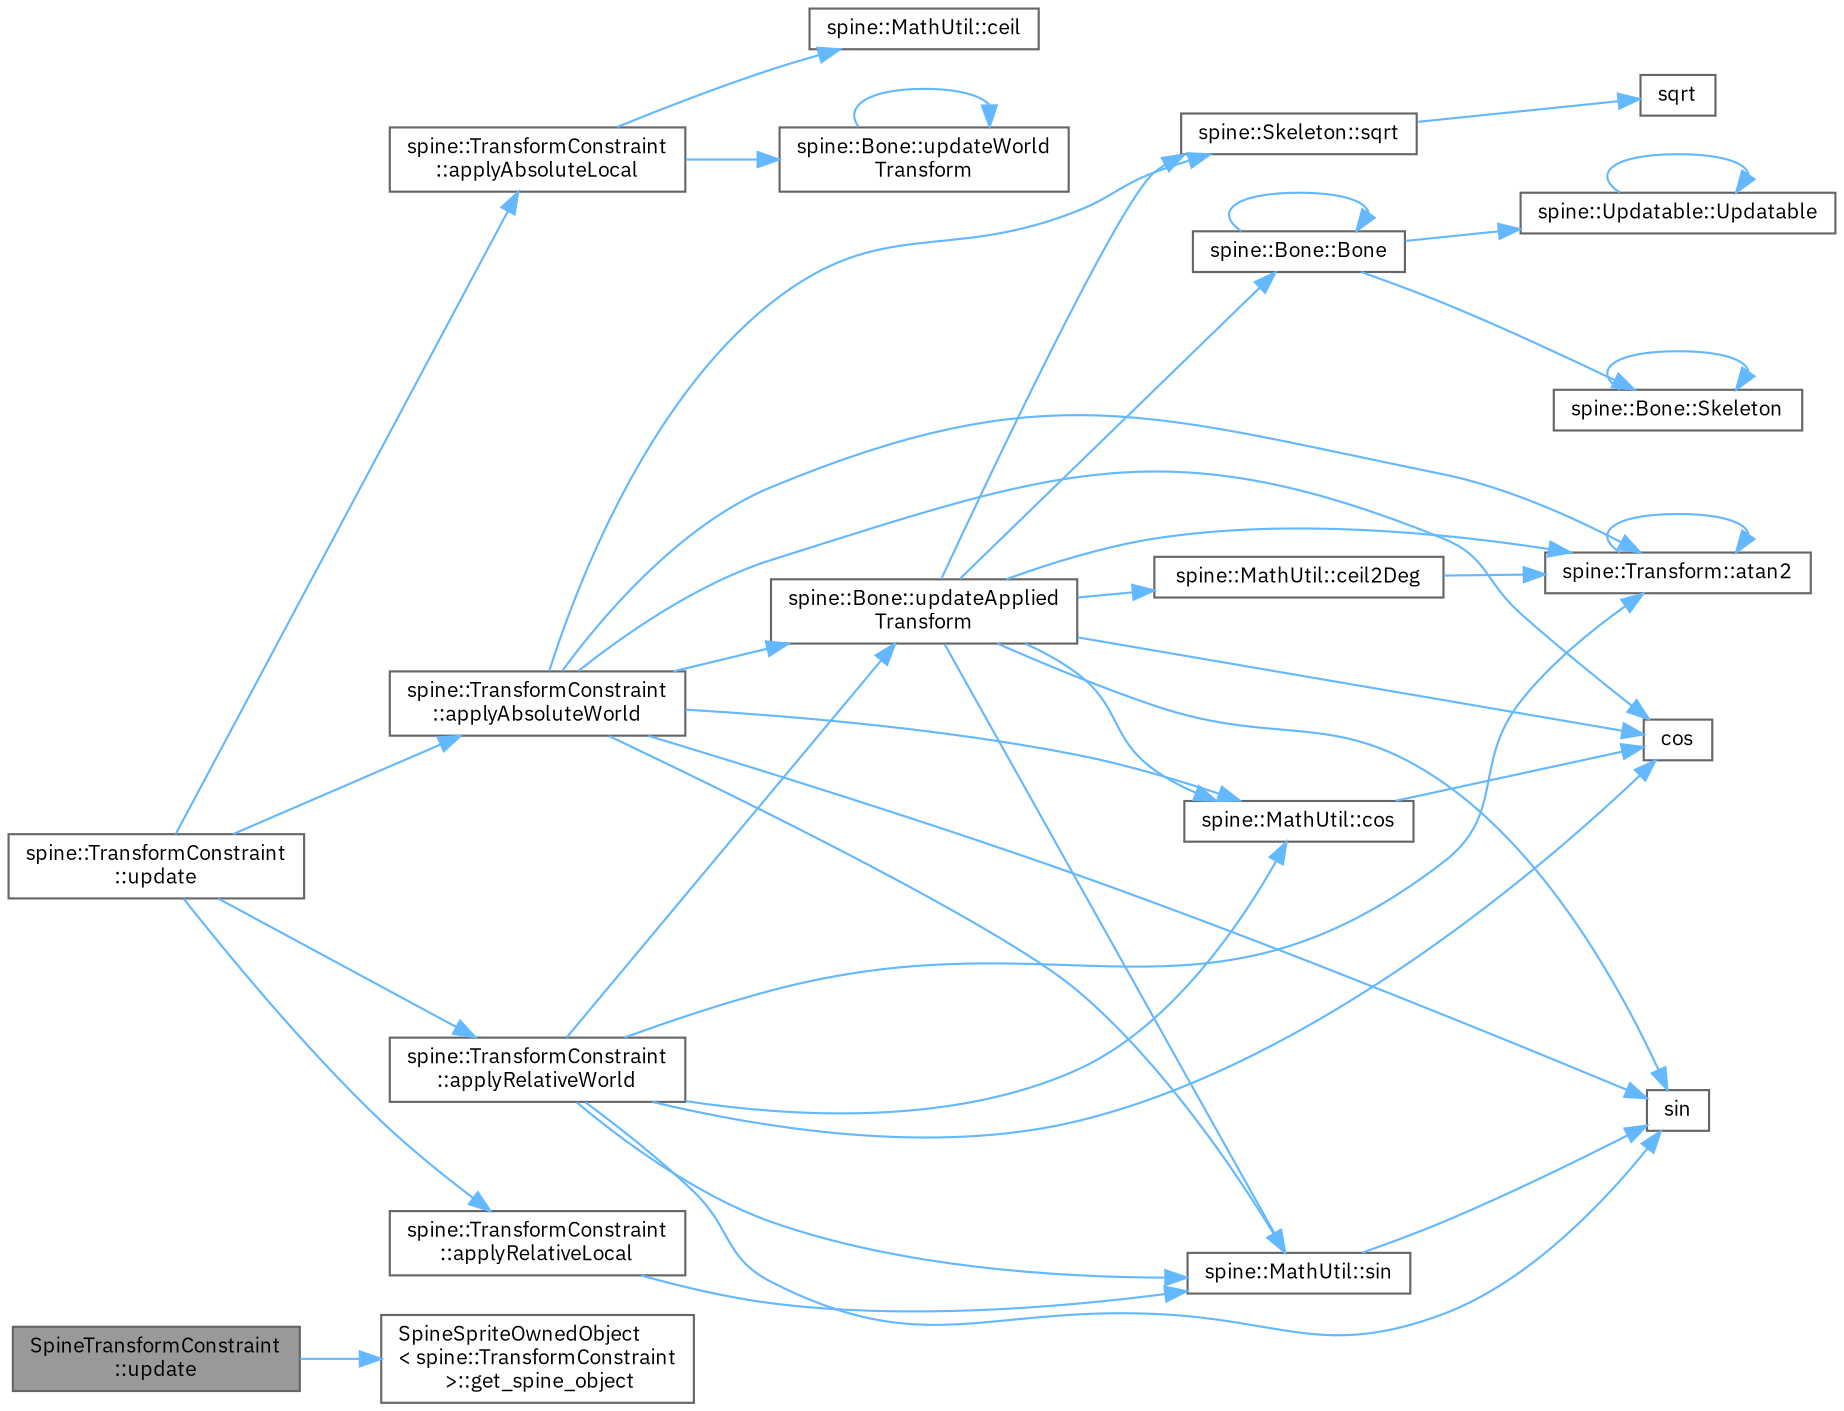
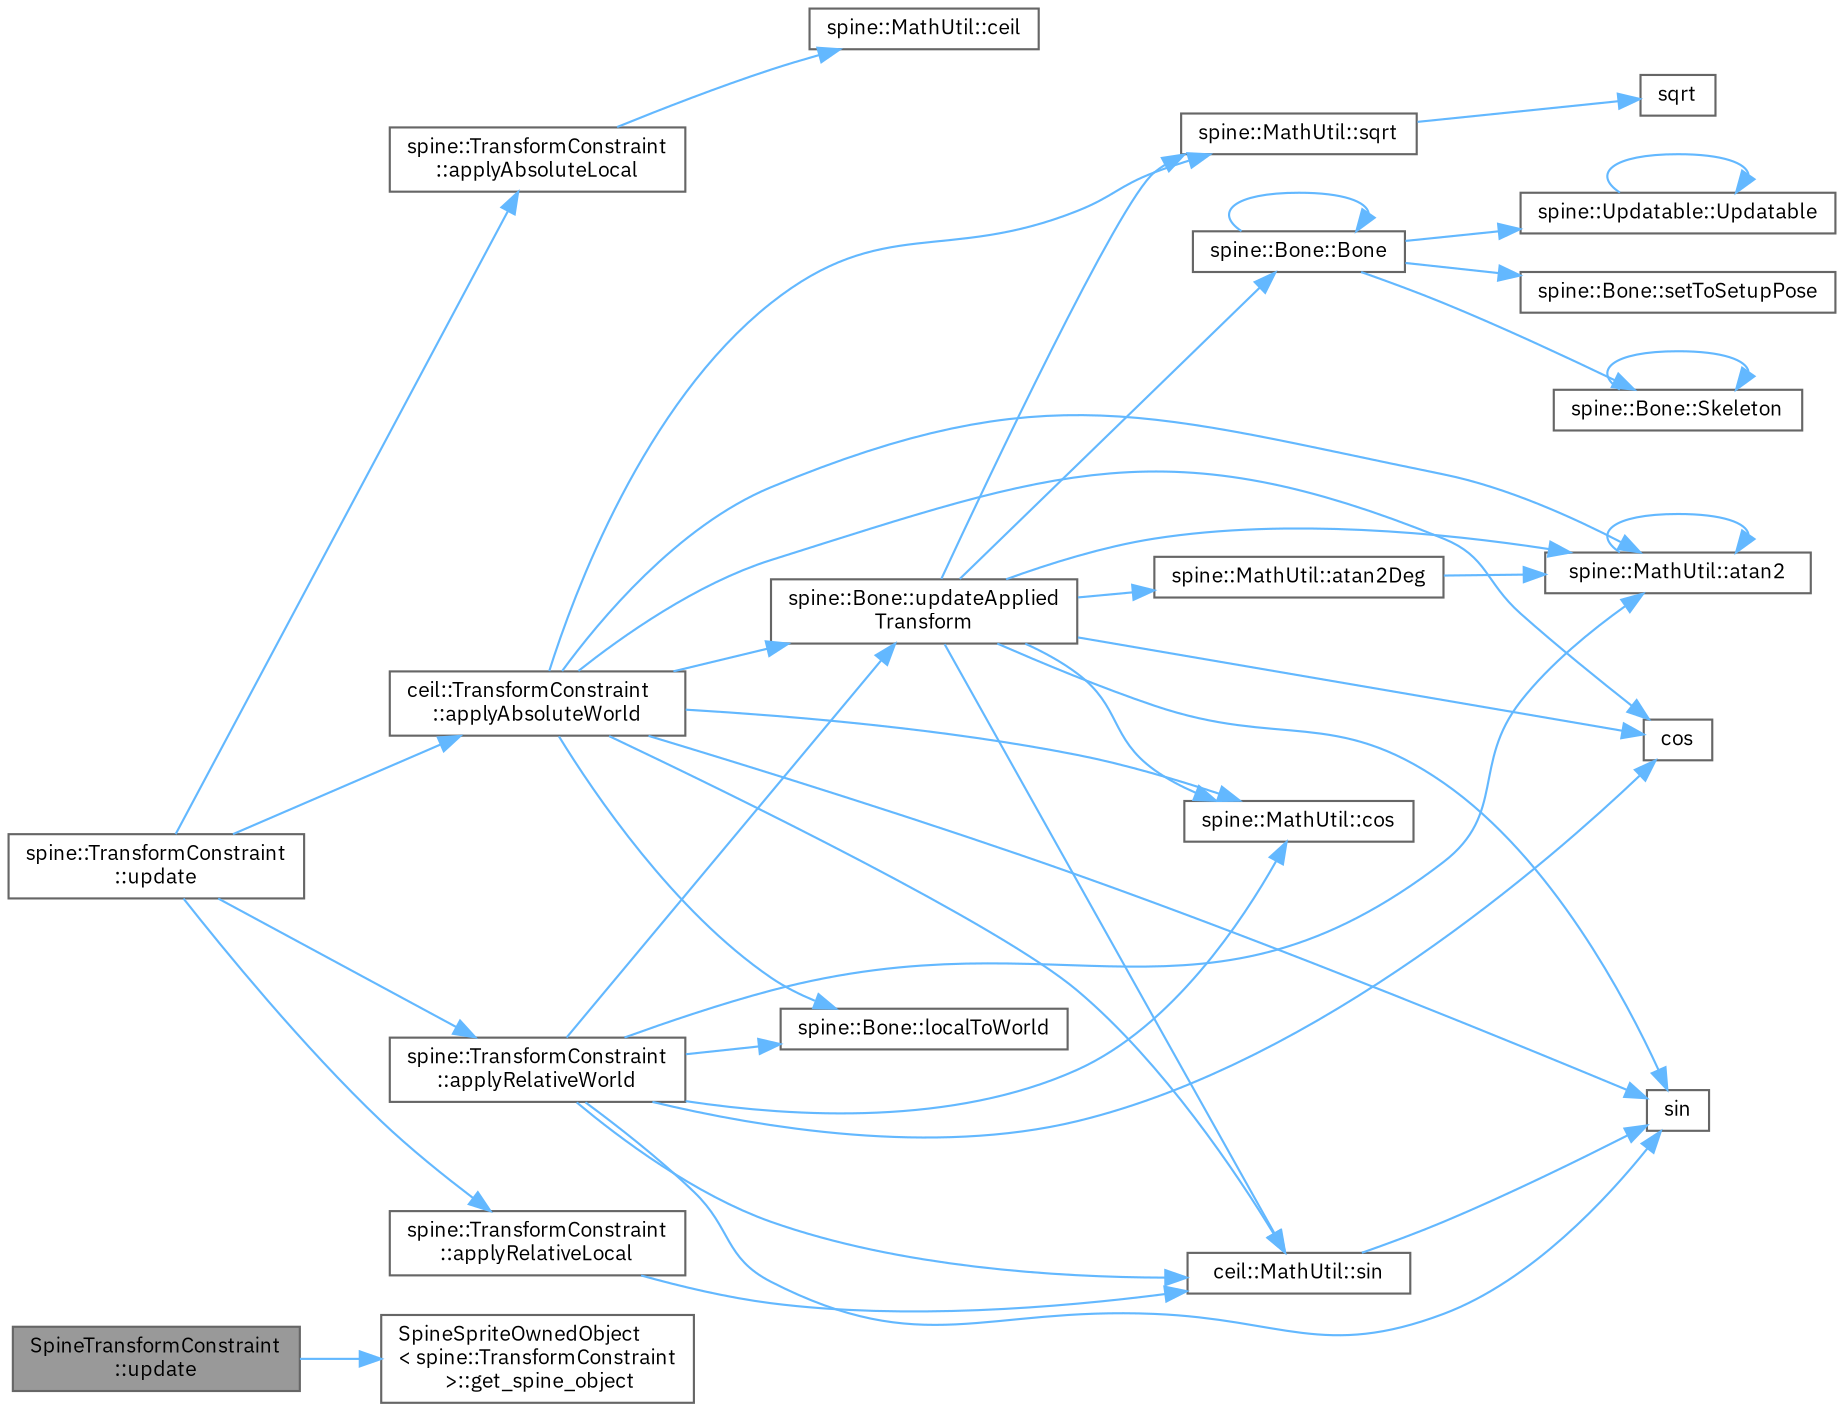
(1299, 134) -> (1299, 134)
(924, 160) -> none
none -> (1678, 292)
(1678, 573) -> (1678, 573)
(1299, 577) -> (1299, 577)
(538, 704) -> (538, 704)
(1509, 776) -> none
none -> (924, 1029)
(1299, 1273) -> (1299, 1273)
